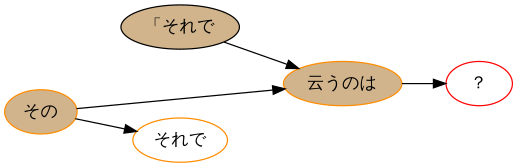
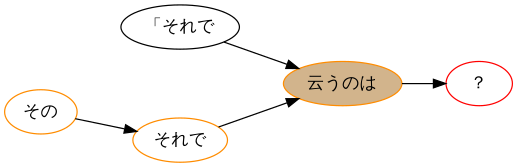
(180, 27) -> (180, 27)
(175, 99) -> (253, 115)
(41, 112) -> (41, 112)
